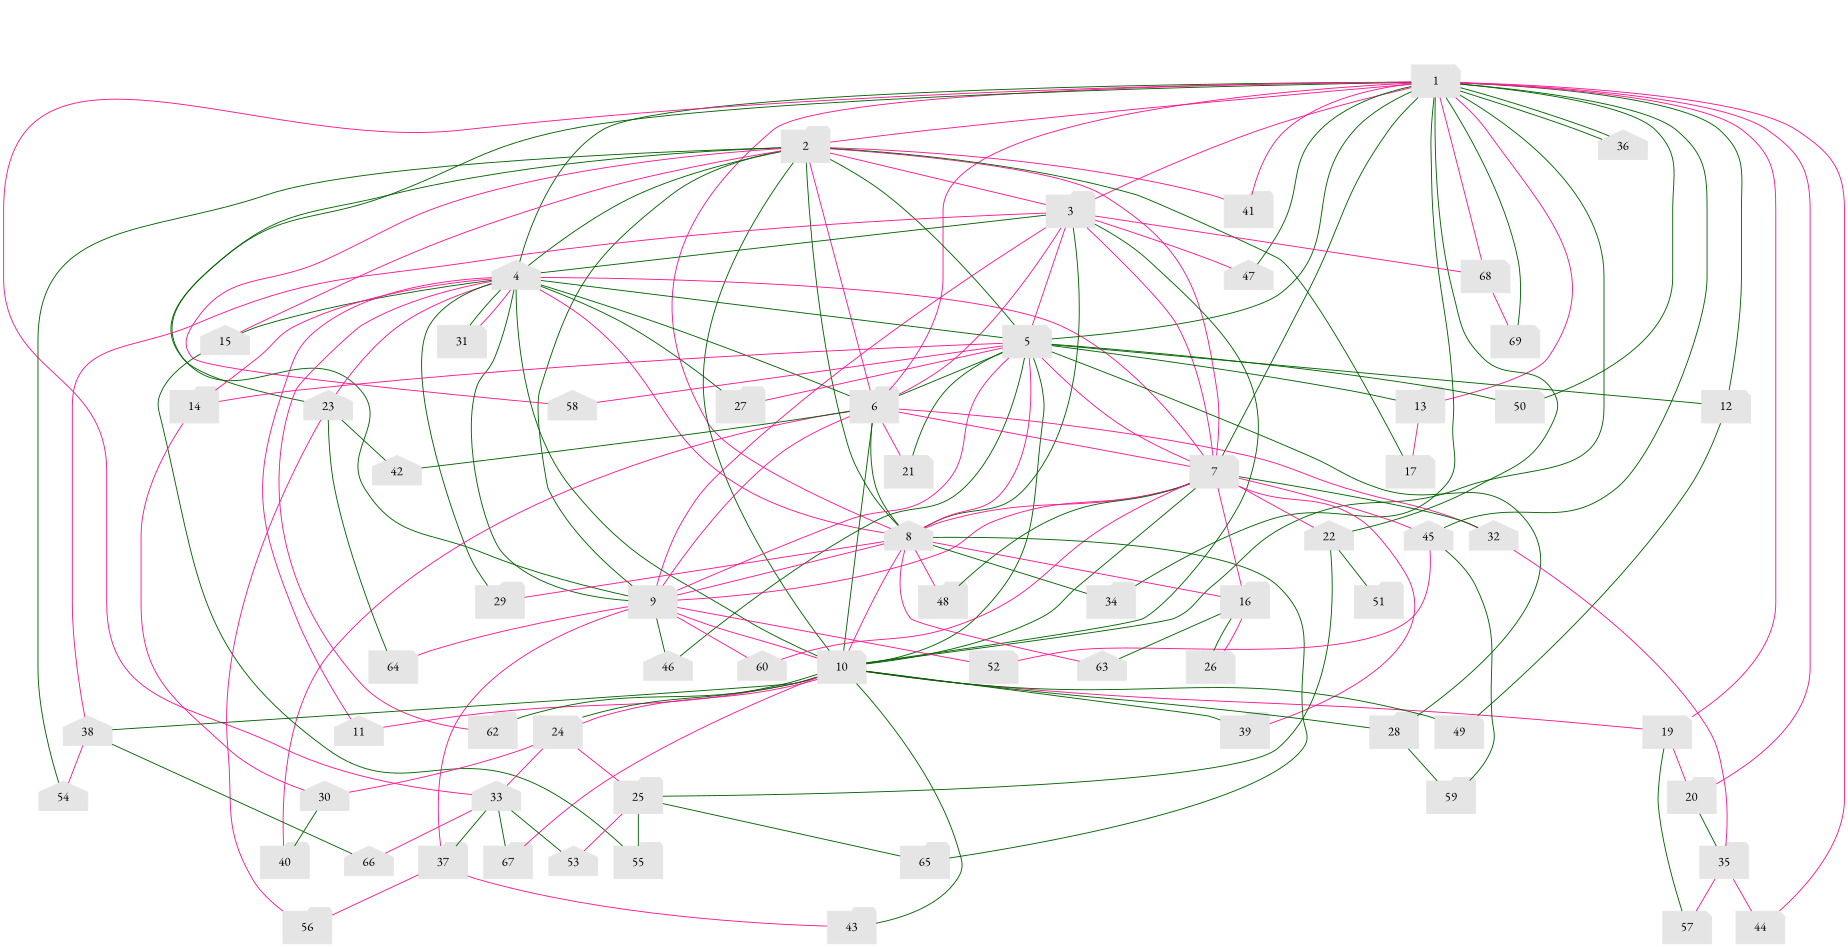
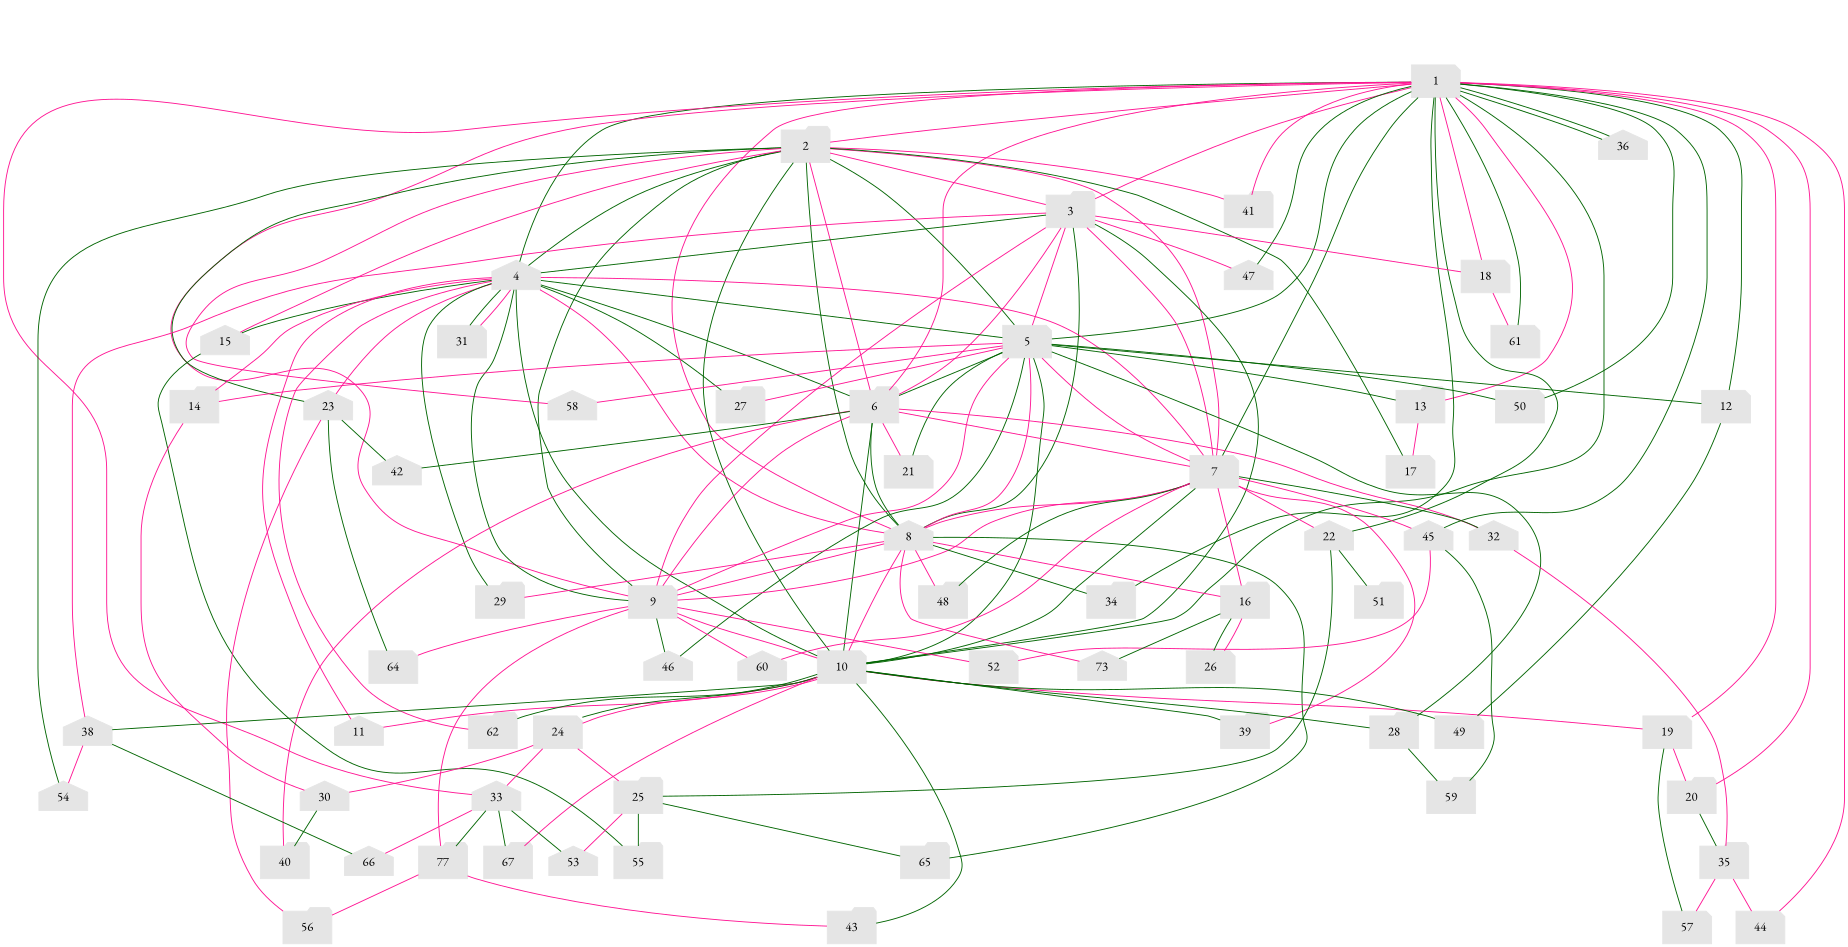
(502, 147) -> (502, 147)
(1486, 276) -> (1486, 276)
(1515, 342) -> (1515, 342)
(1102, 667) -> (1102, 667)
(443, 862) -> (443, 862)
